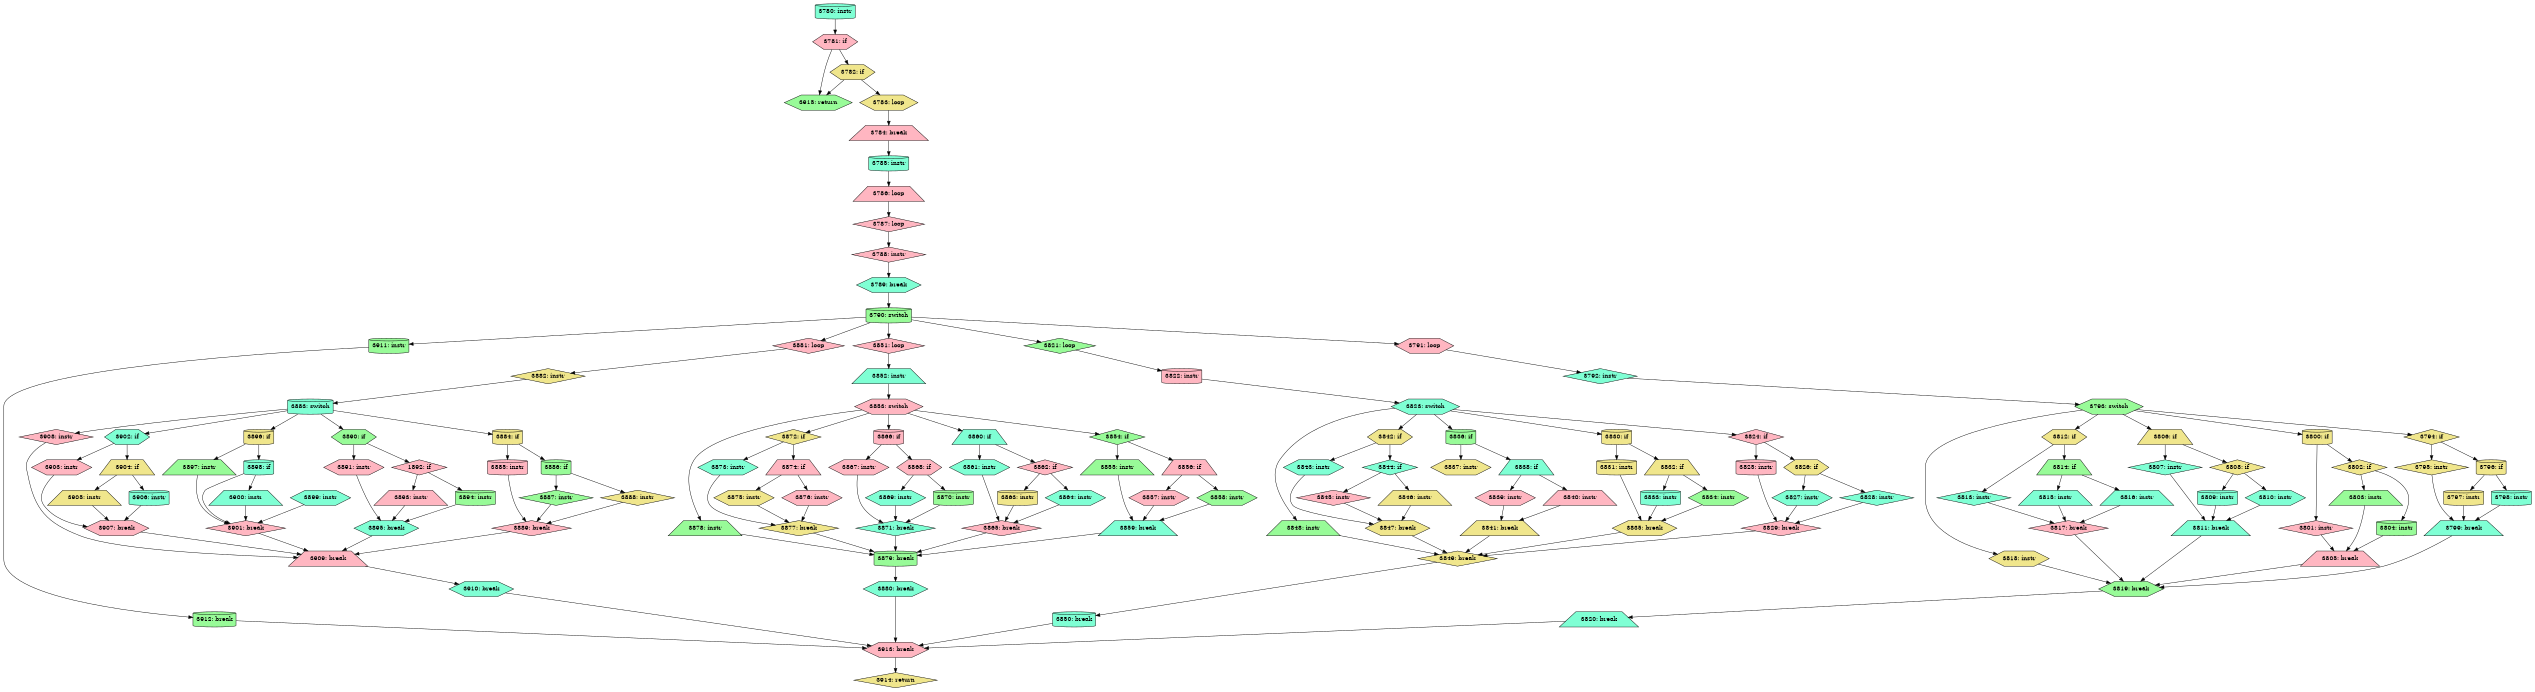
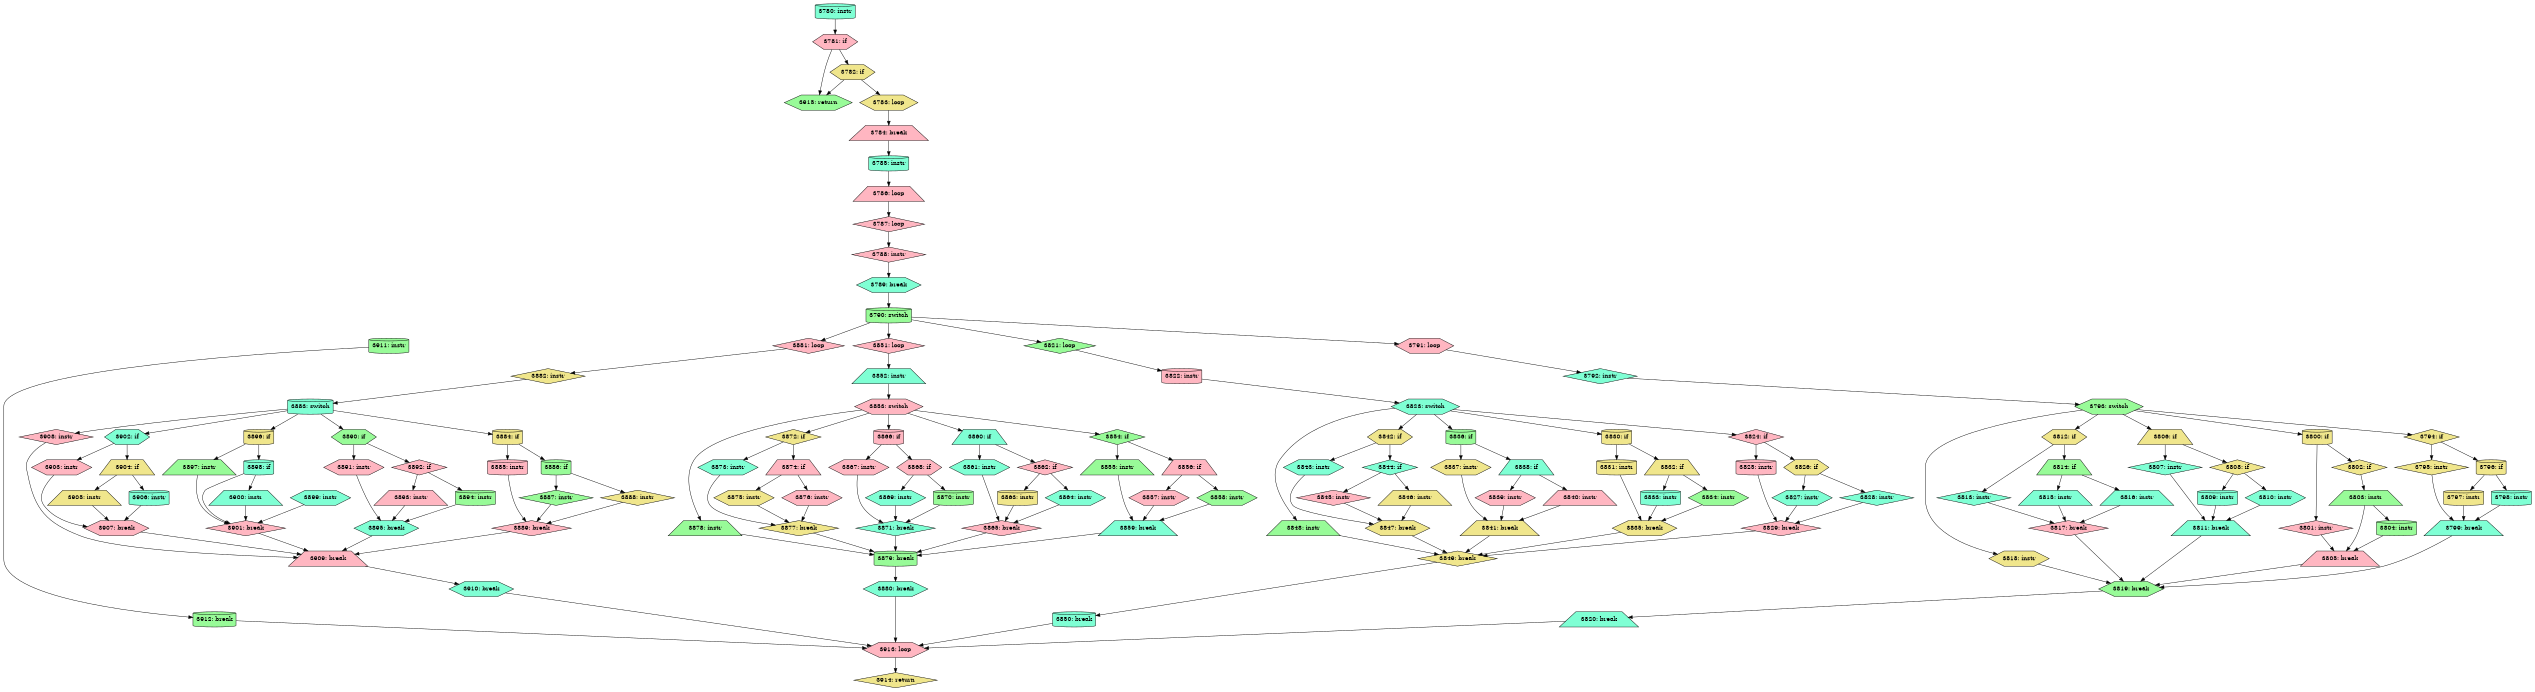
(640, 331) -> none
(419, 467) -> (419, 467)
(2403, 486) -> (2380, 512)
none -> (1468, 499)
(896, 650) -> (896, 650)
